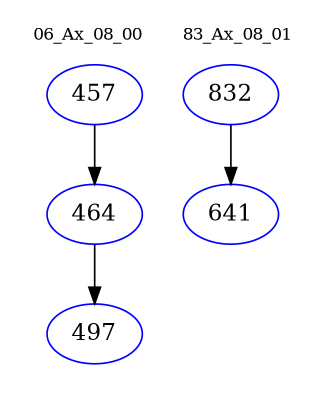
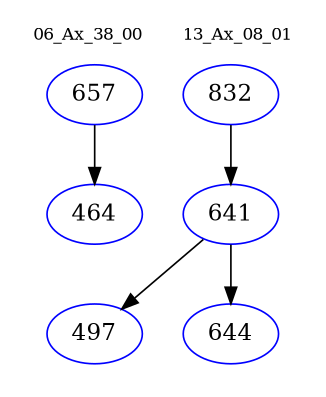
(88, 36) -> (88, 36)
(238, 36) -> (238, 36)
(95, 95) -> (95, 95)
(95, 266) -> (181, 258)
none -> (231, 334)
